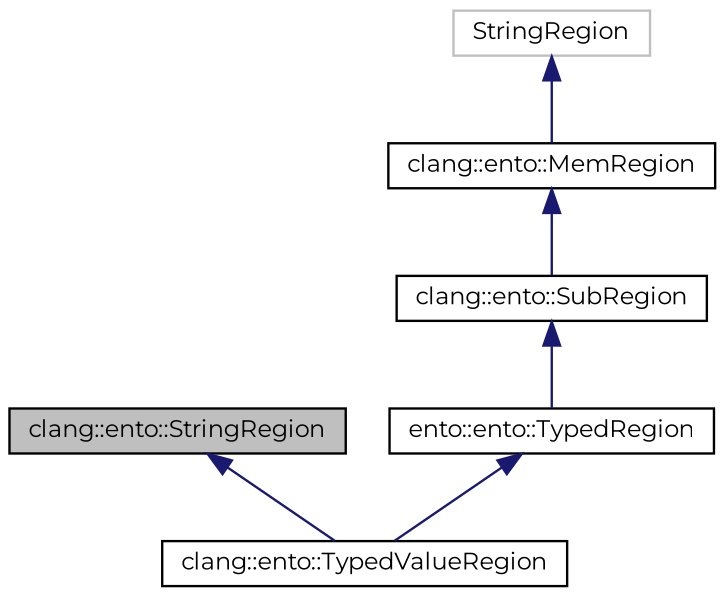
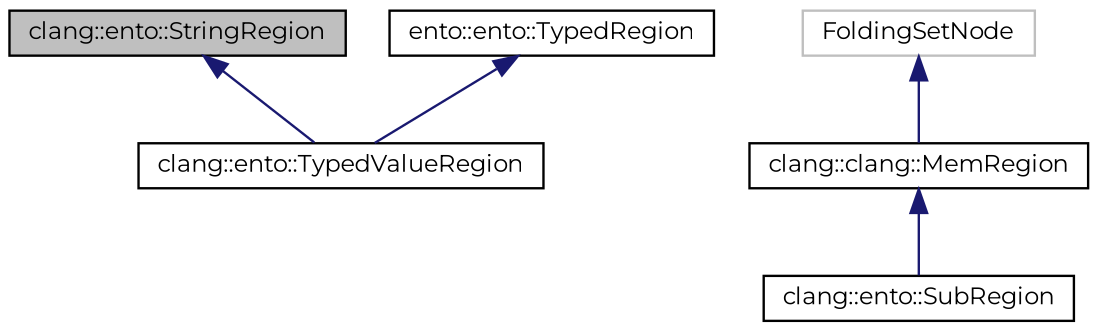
(552, 33) -> (919, 33)
(552, 166) -> (919, 166)
(552, 377) -> none
